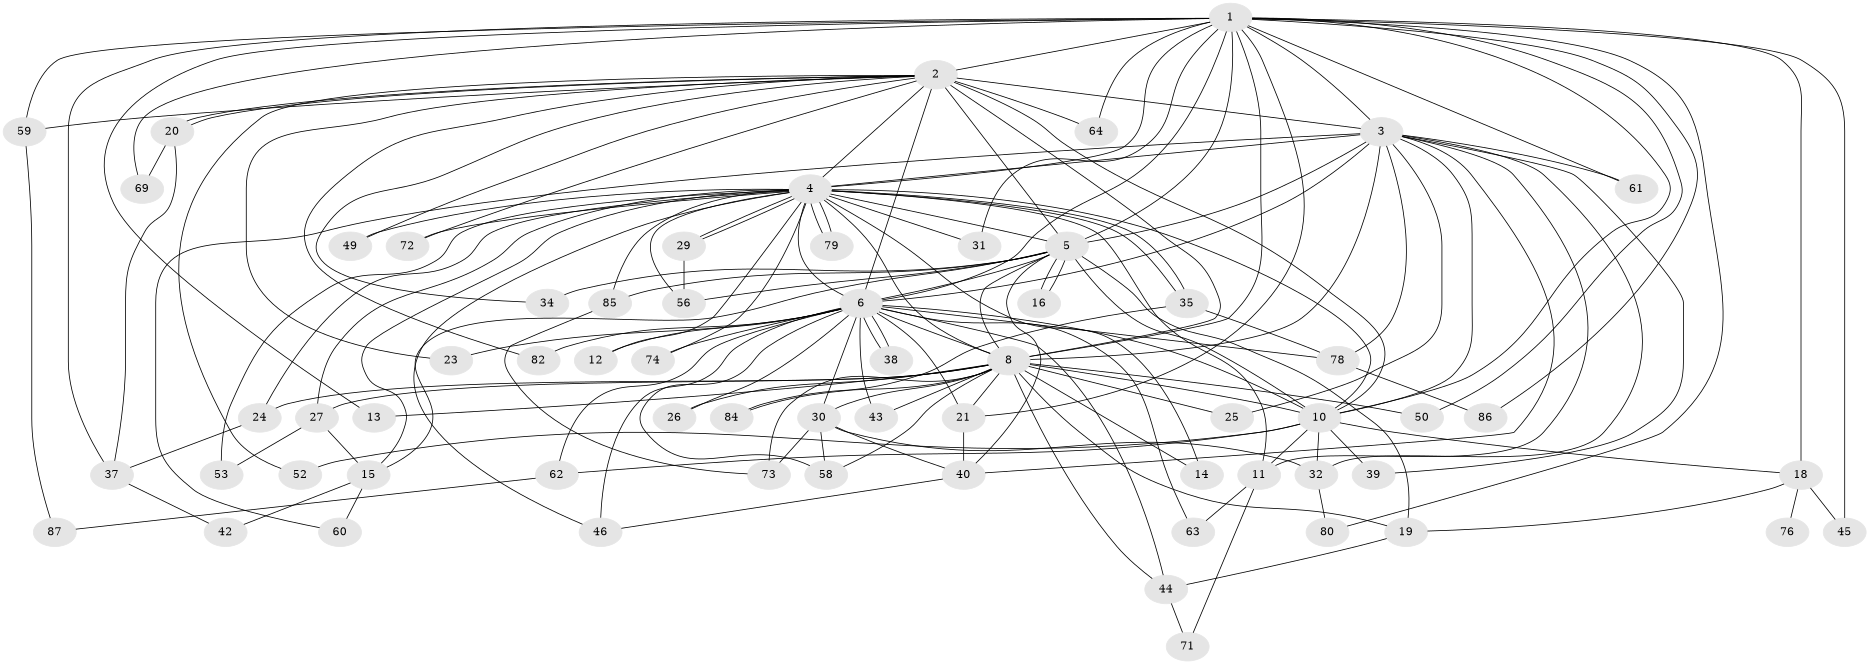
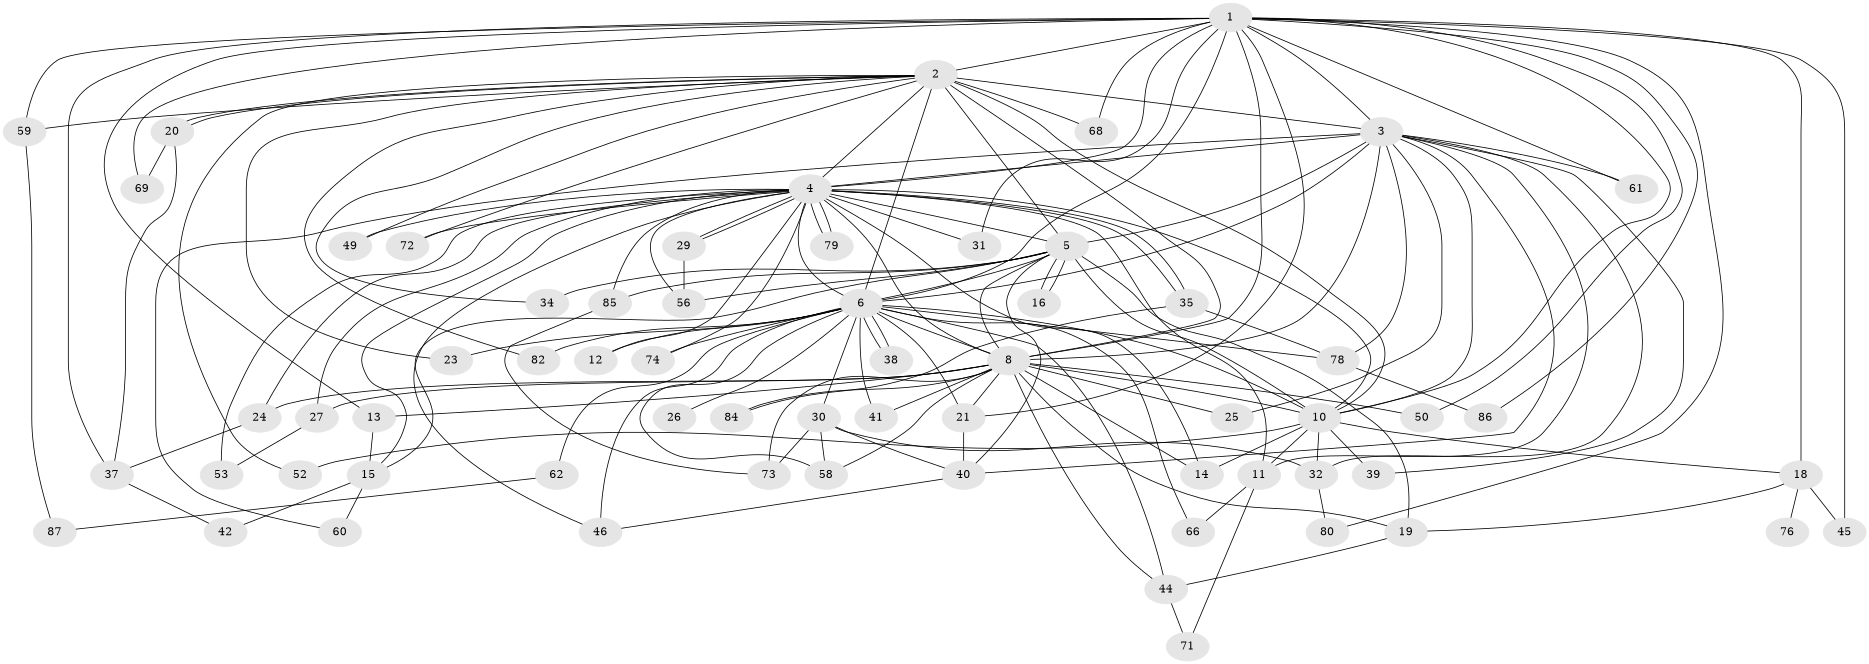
(1096, 132) -> (1096, 132)
(1199, 163) -> none
(839, 383) -> none
(882, 394) -> none
(876, 418) -> (876, 418)
(343, 446) -> (371, 447)
(940, 454) -> (1259, 447)
(1193, 532) -> (1193, 532)
